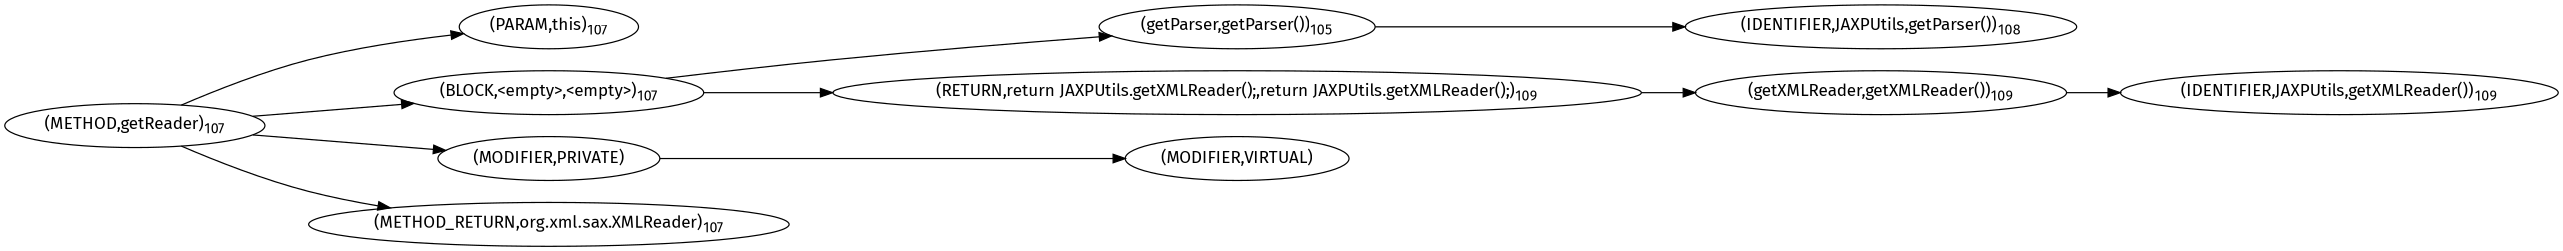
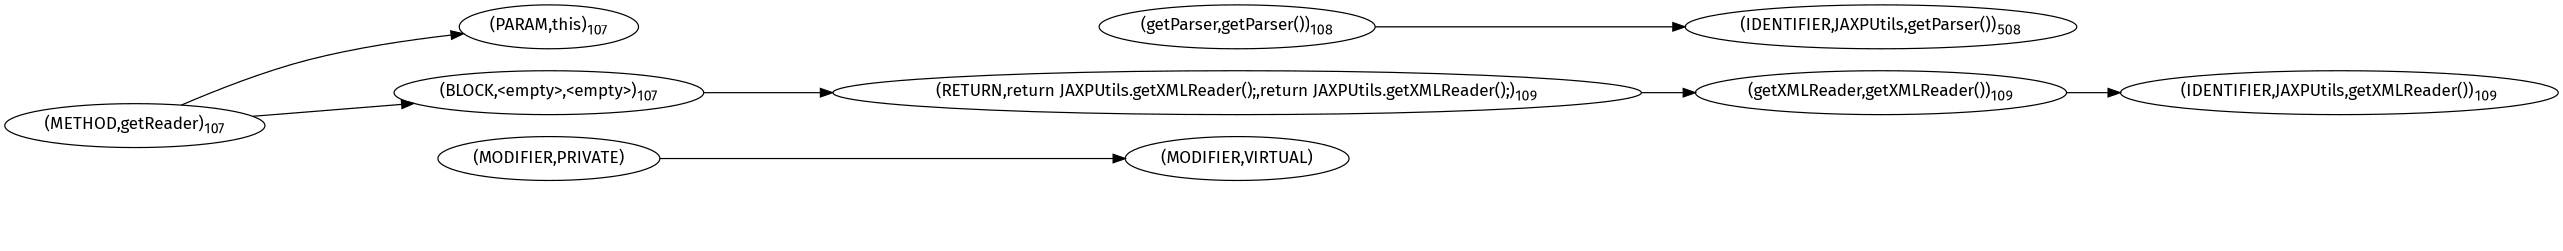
(1322, 25) -> (1322, 25)
(2010, 25) -> (2010, 25)
(882, 55) -> none
(343, 142) -> none
(549, 224) -> none
